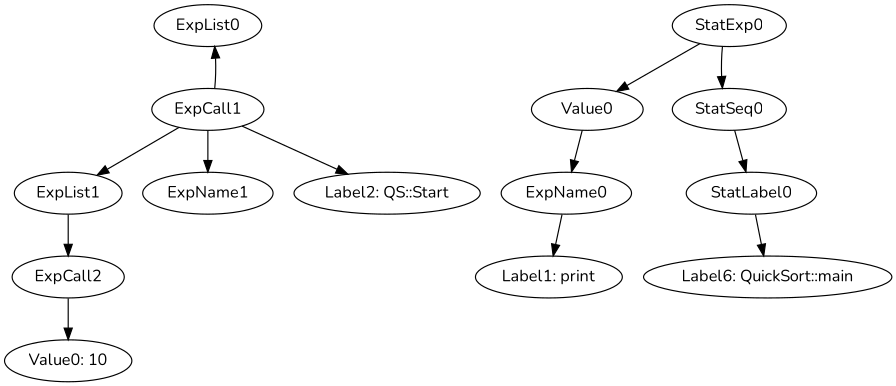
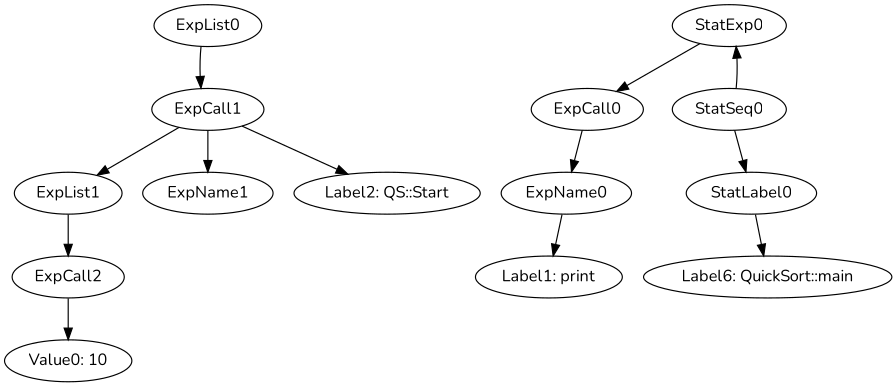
(722, 61) -> (737, 73)
(216, 73) -> (200, 61)
(587, 109) -> (587, 109)
